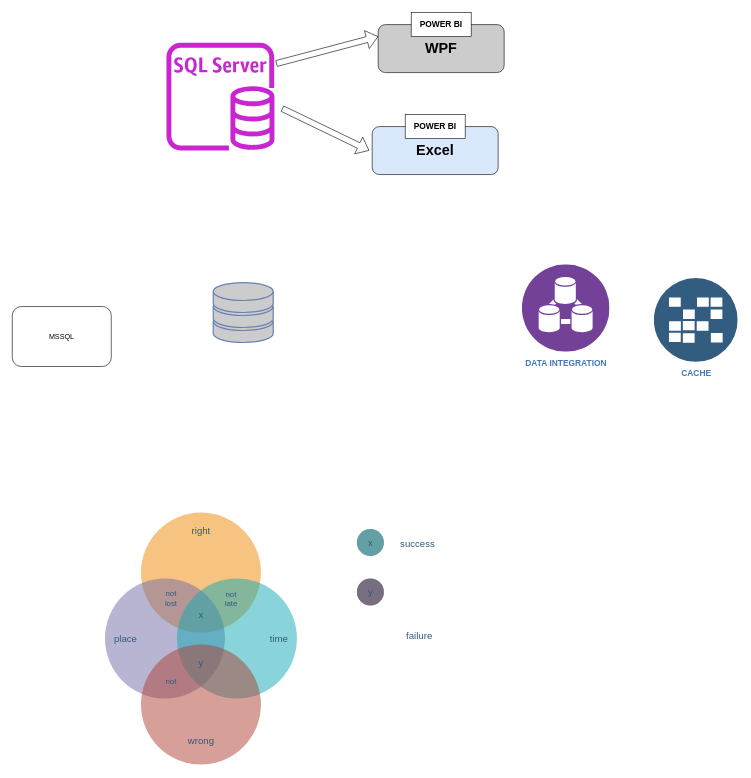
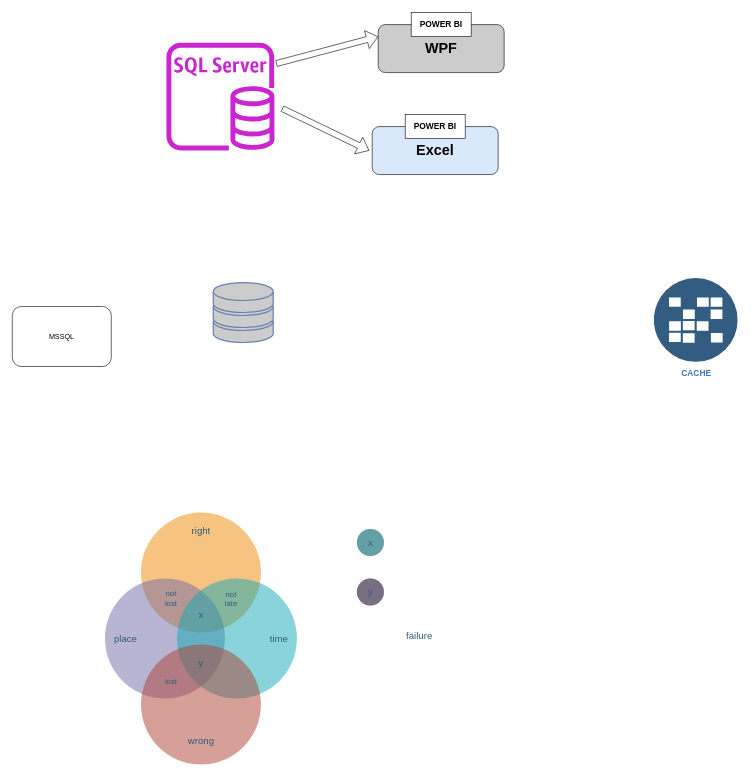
(566, 308) -> none
(420, 542) -> none
(171, 681) -> (171, 681)
